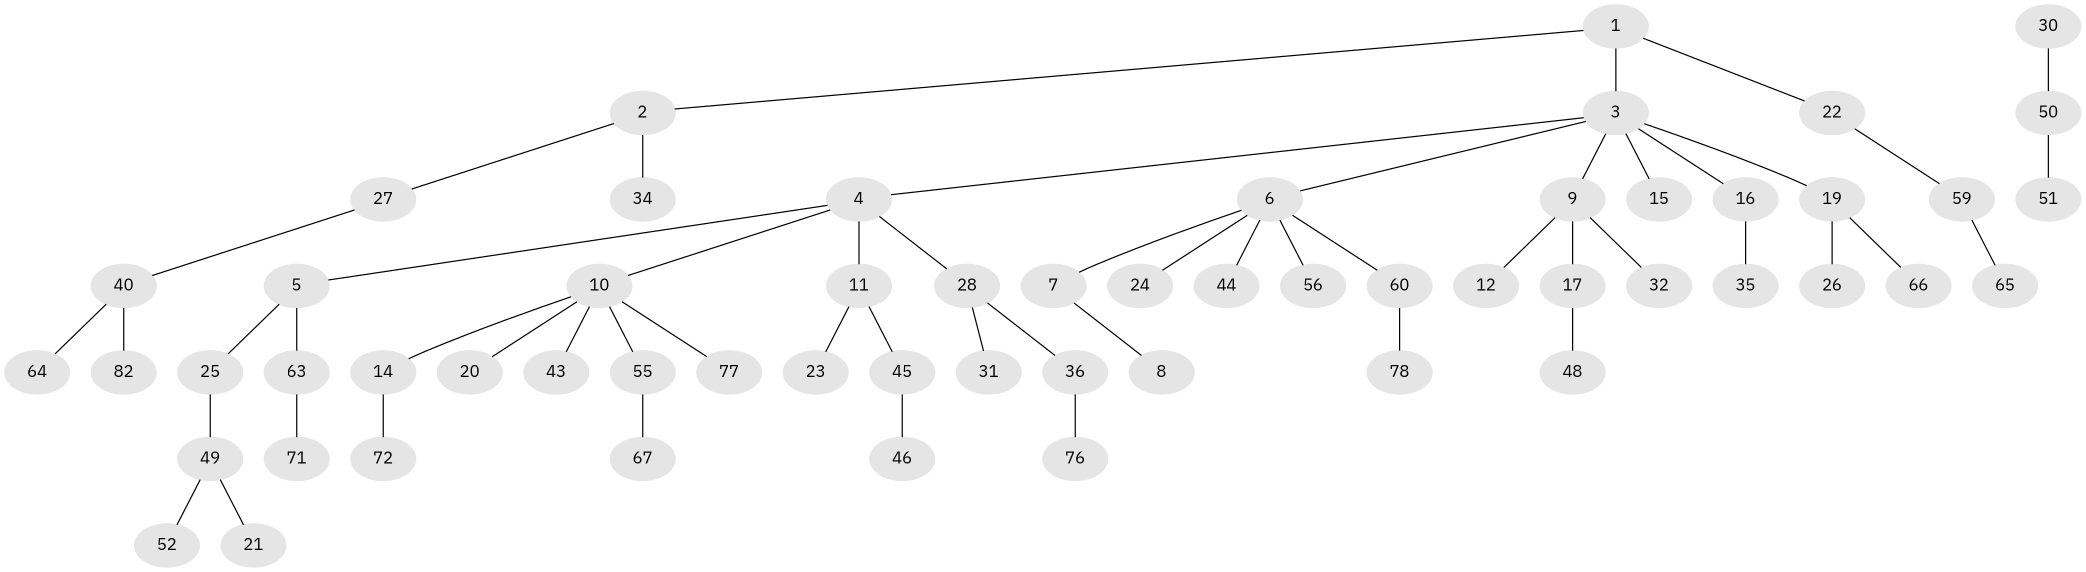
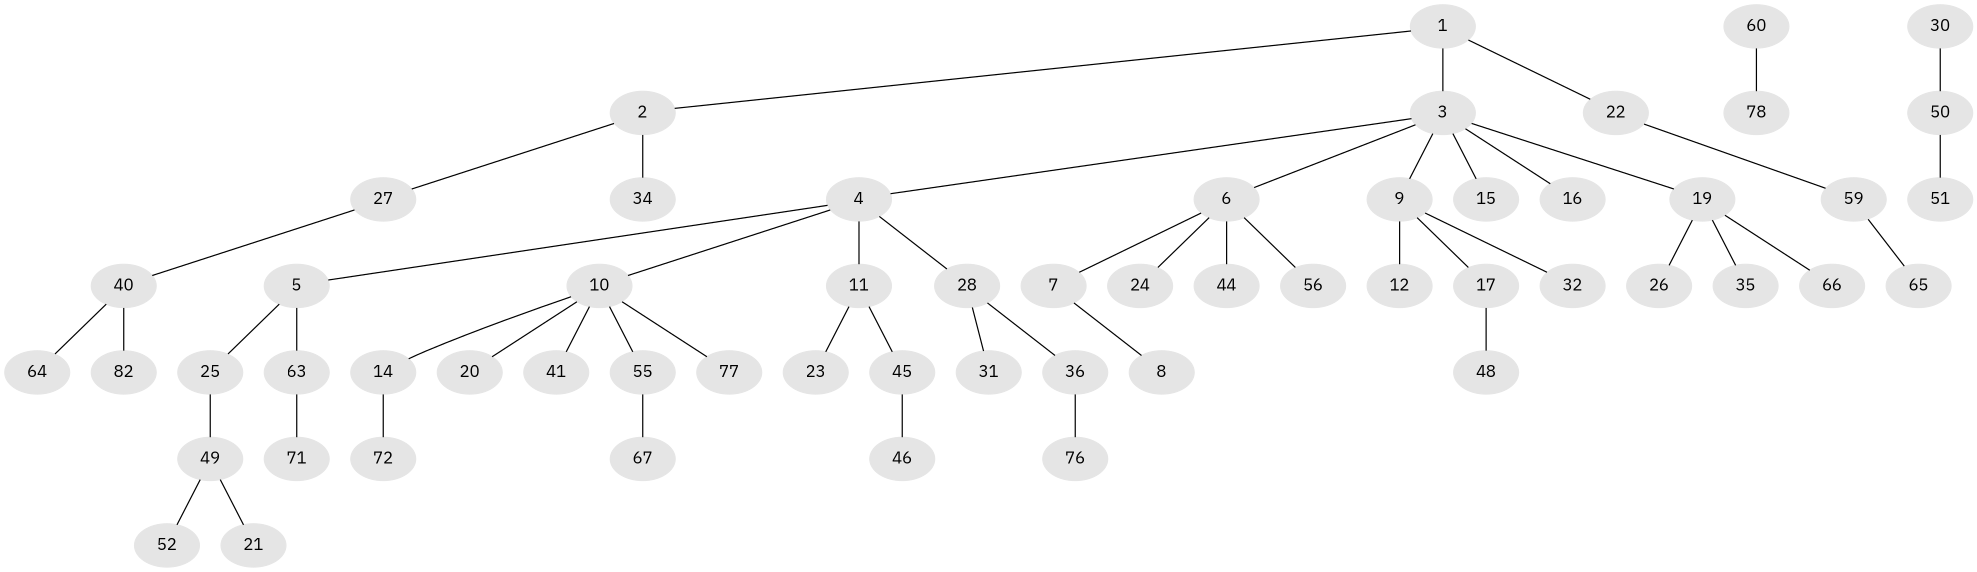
(1335, 243) -> none
(1746, 243) -> (1724, 243)
(556, 372) -> (556, 372)
